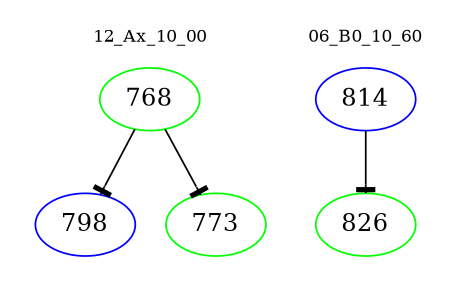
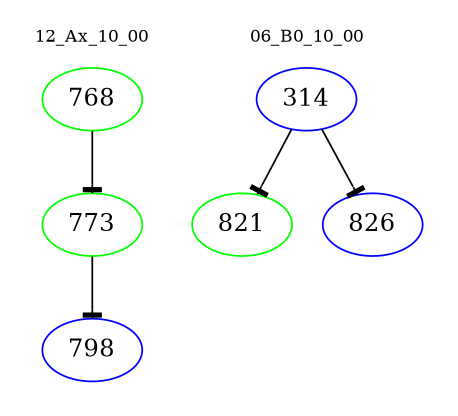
(366, 37) -> (307, 37)
(366, 99) -> (307, 99)
(120, 158) -> (92, 283)
none -> (242, 225)
(366, 225) -> (373, 225)
